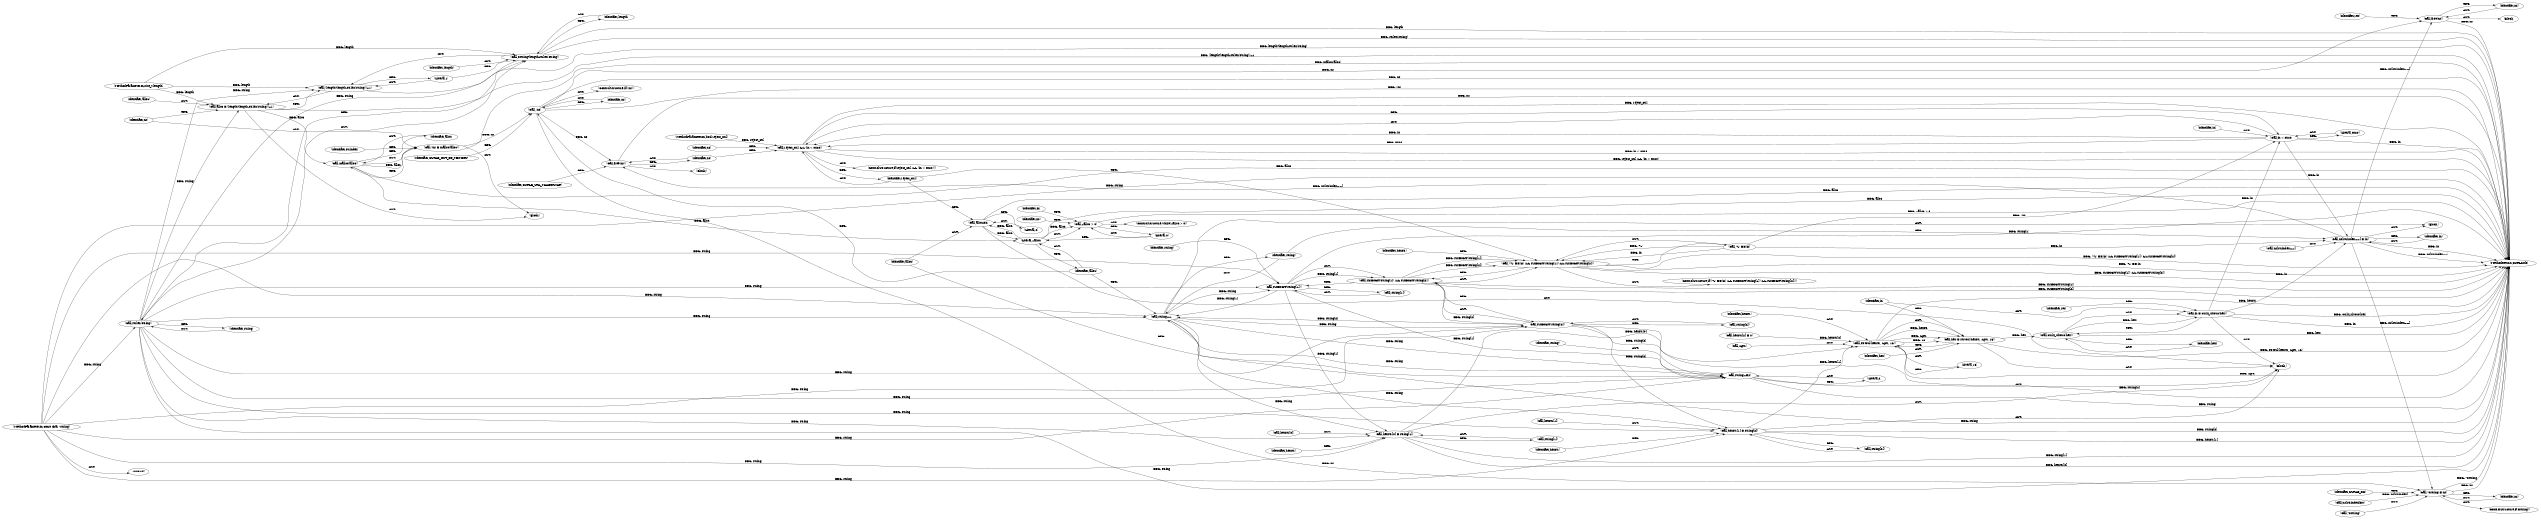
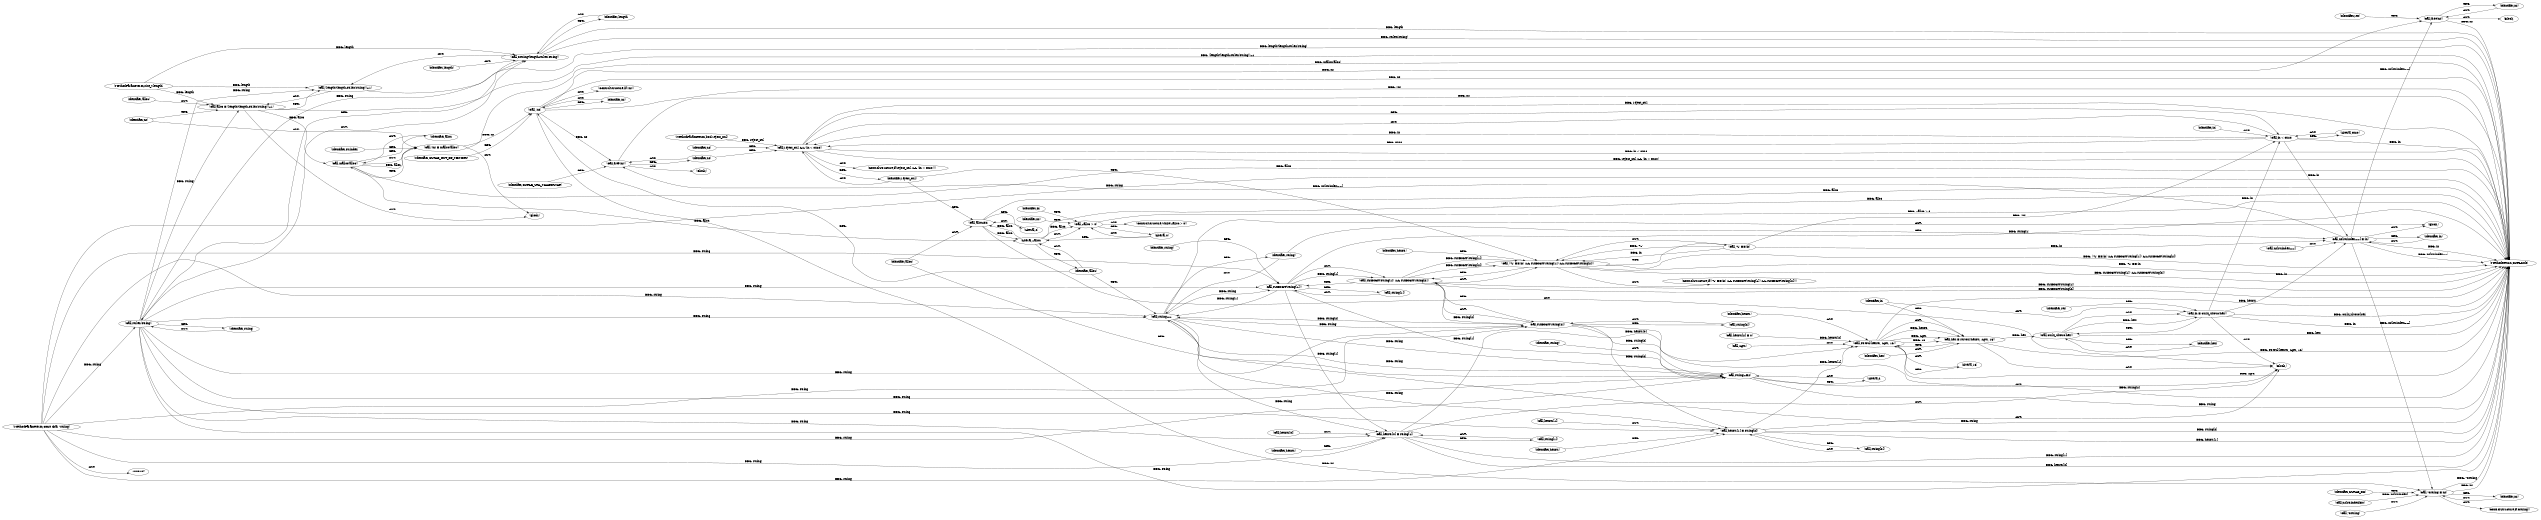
(441, 79) -> none
